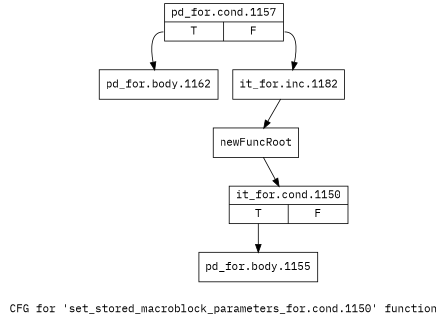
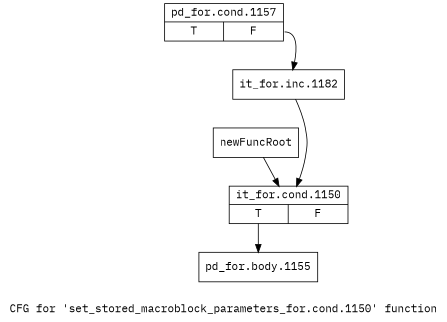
(159, 85) -> none
(274, 110) -> (307, 139)
